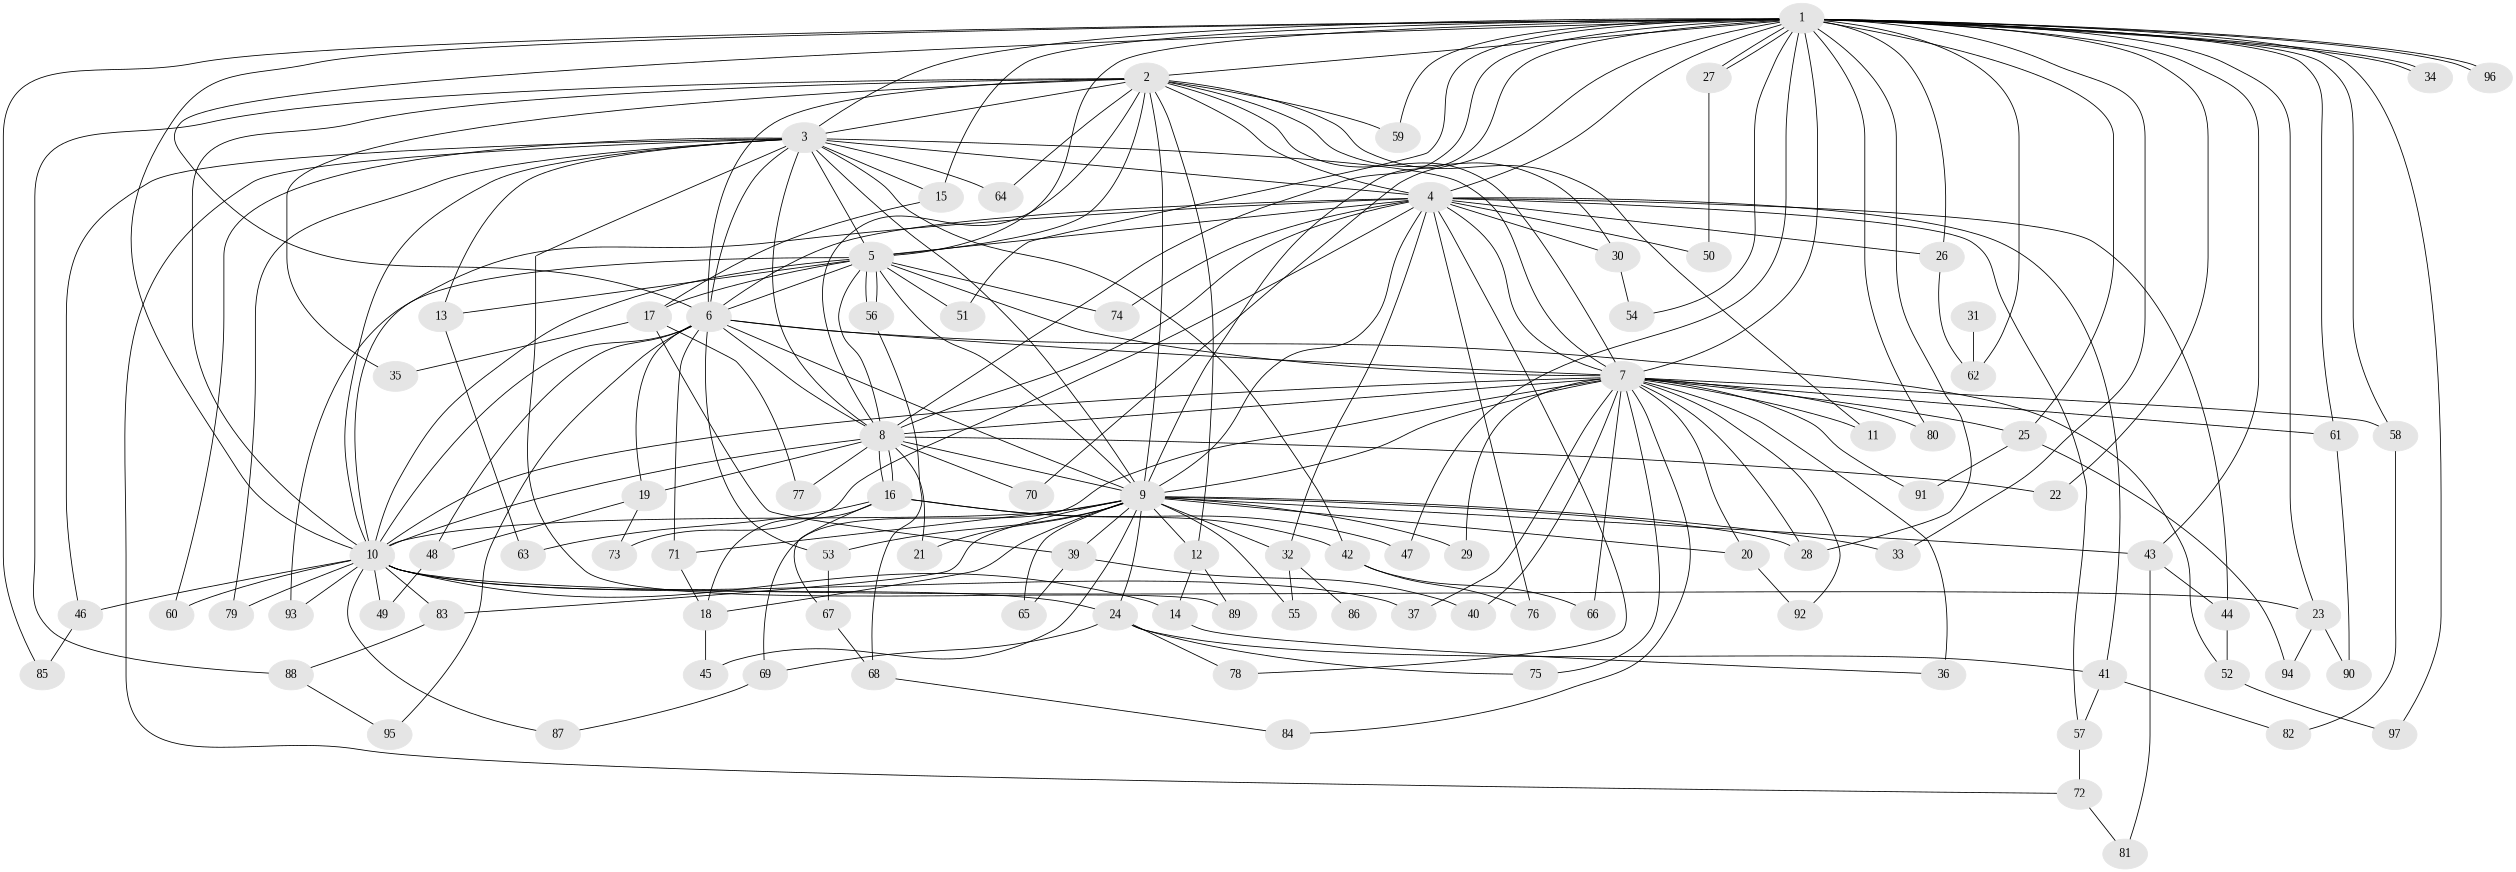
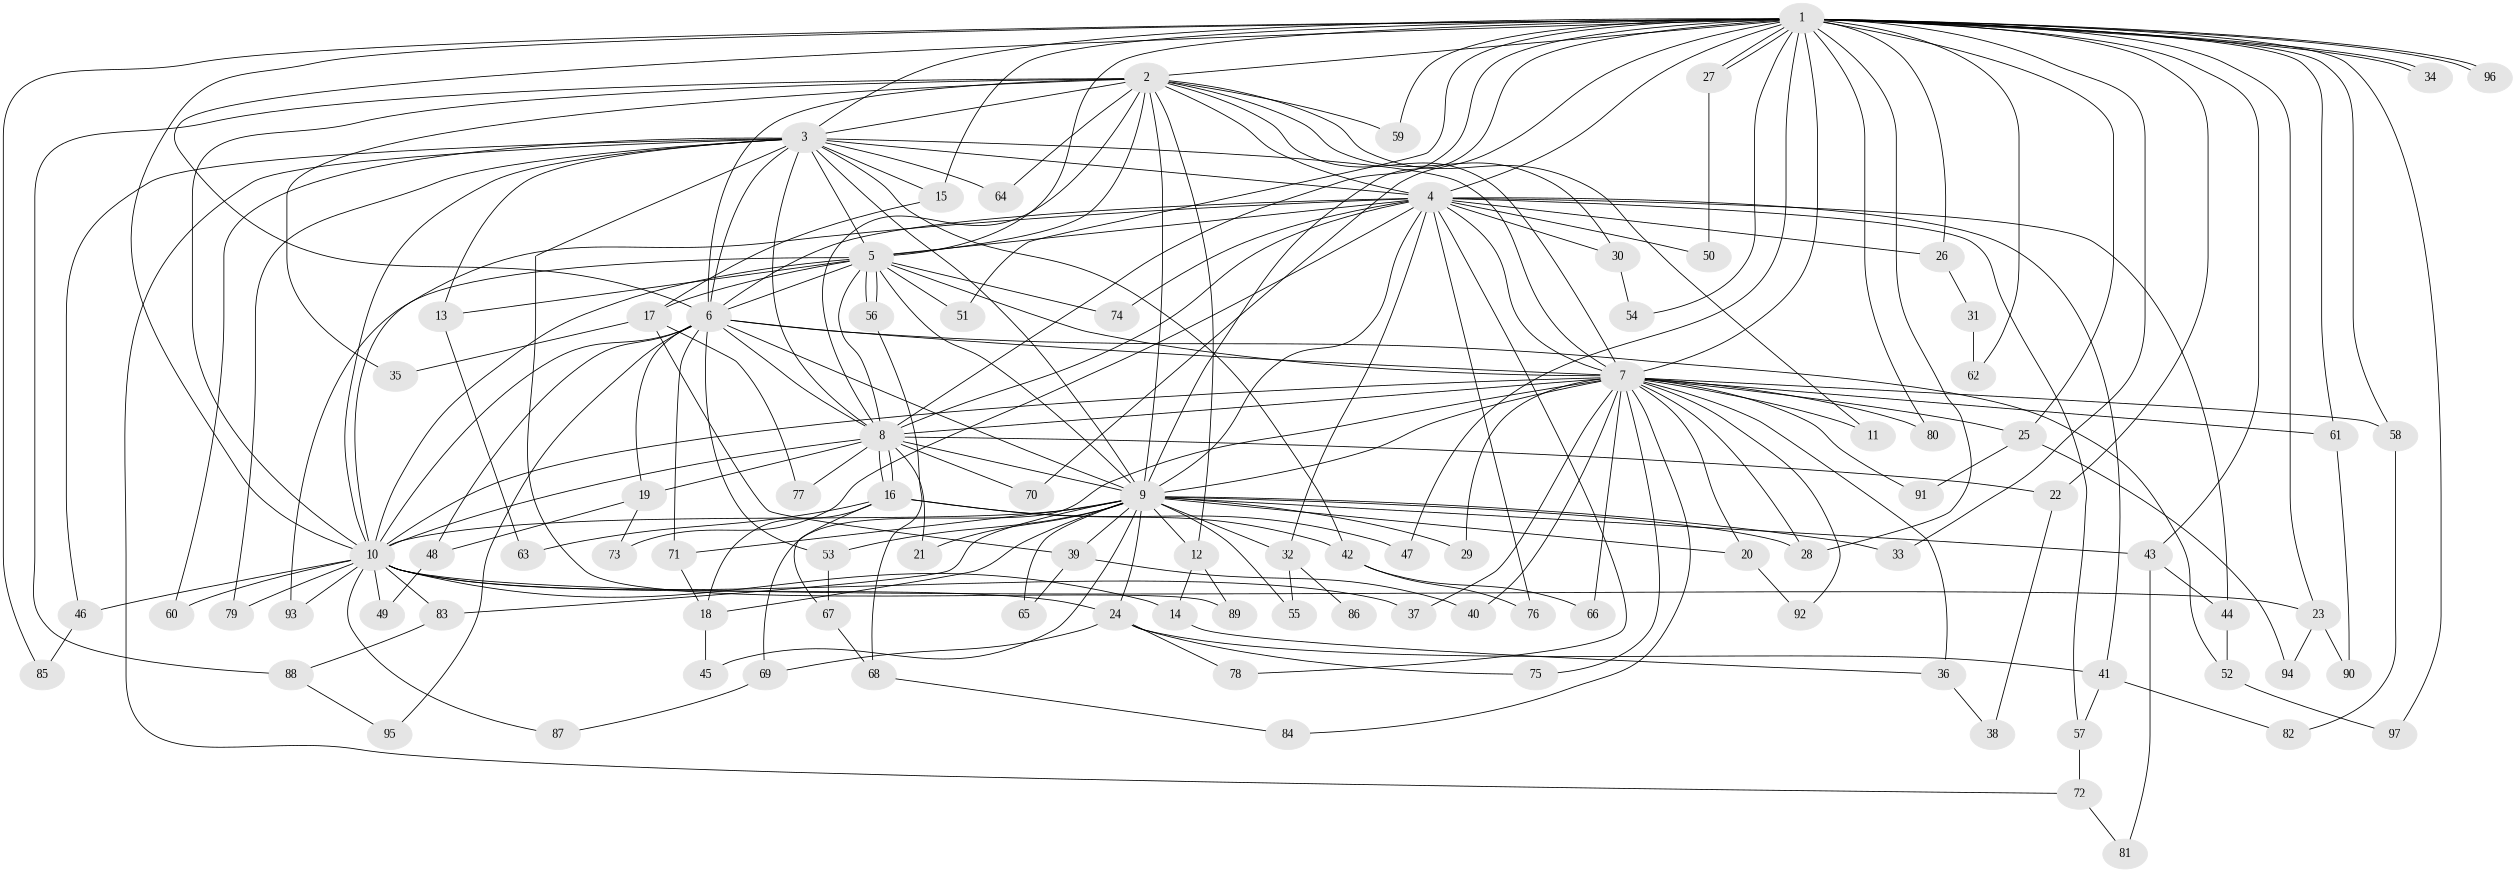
(1941, 320) -> (1958, 287)
none -> (1992, 735)
